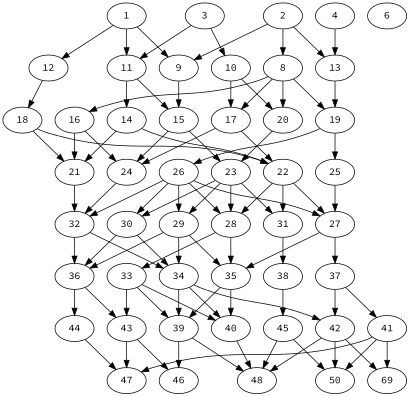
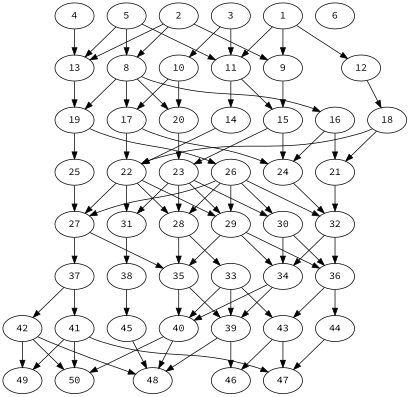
none -> (127, 16)
(107, 140) -> none
none -> (184, 201)
(253, 302) -> none
(311, 356) -> (128, 354)
(387, 381) -> (22, 381)
